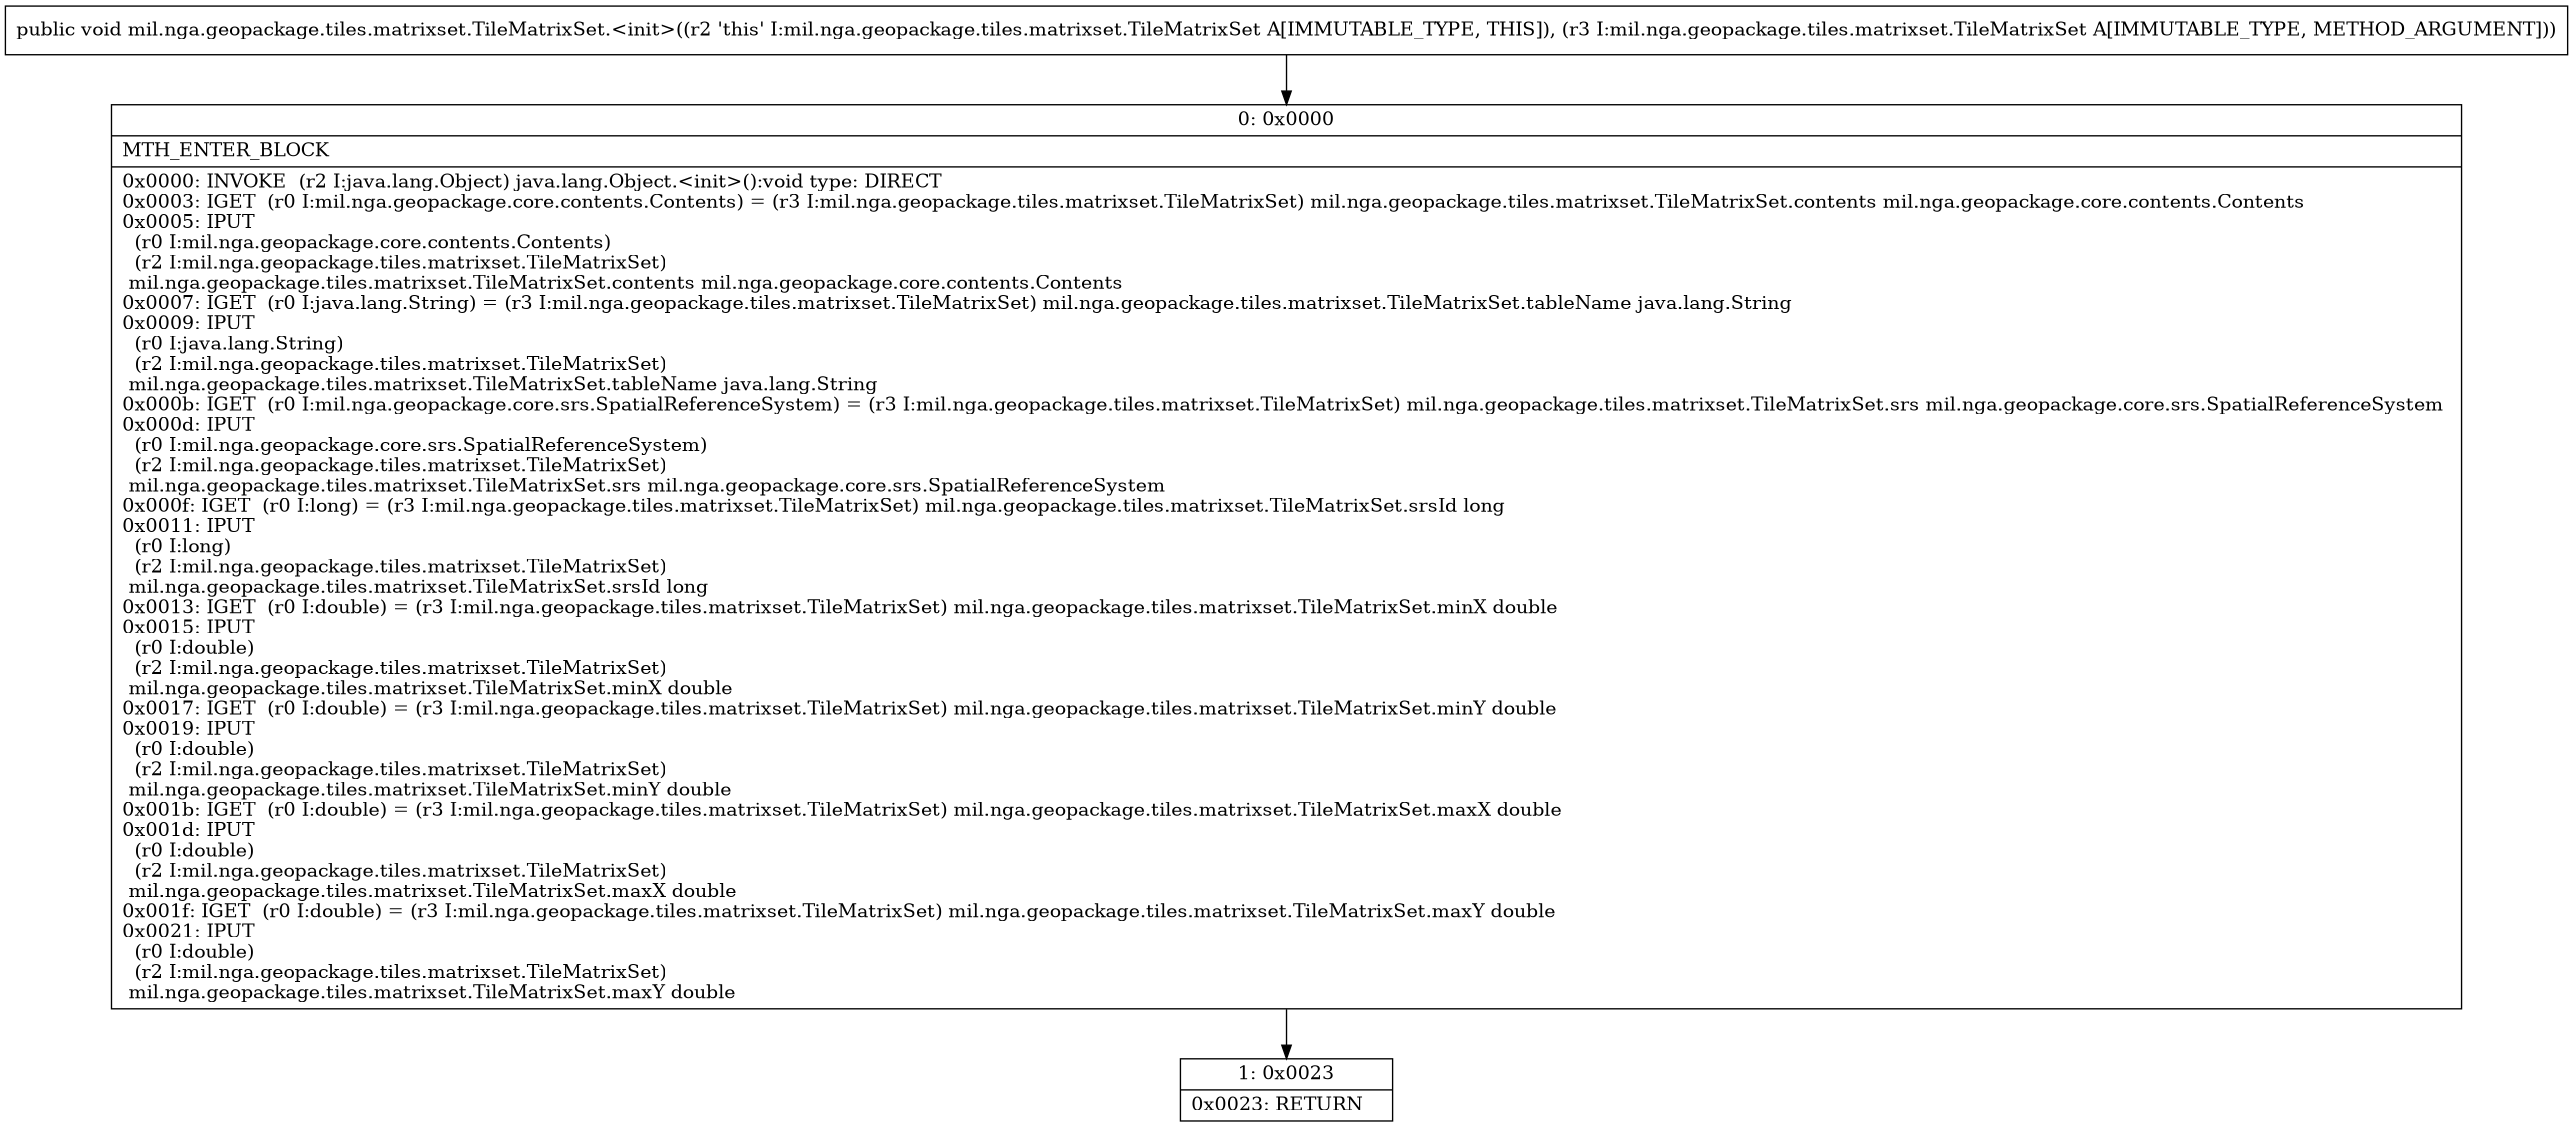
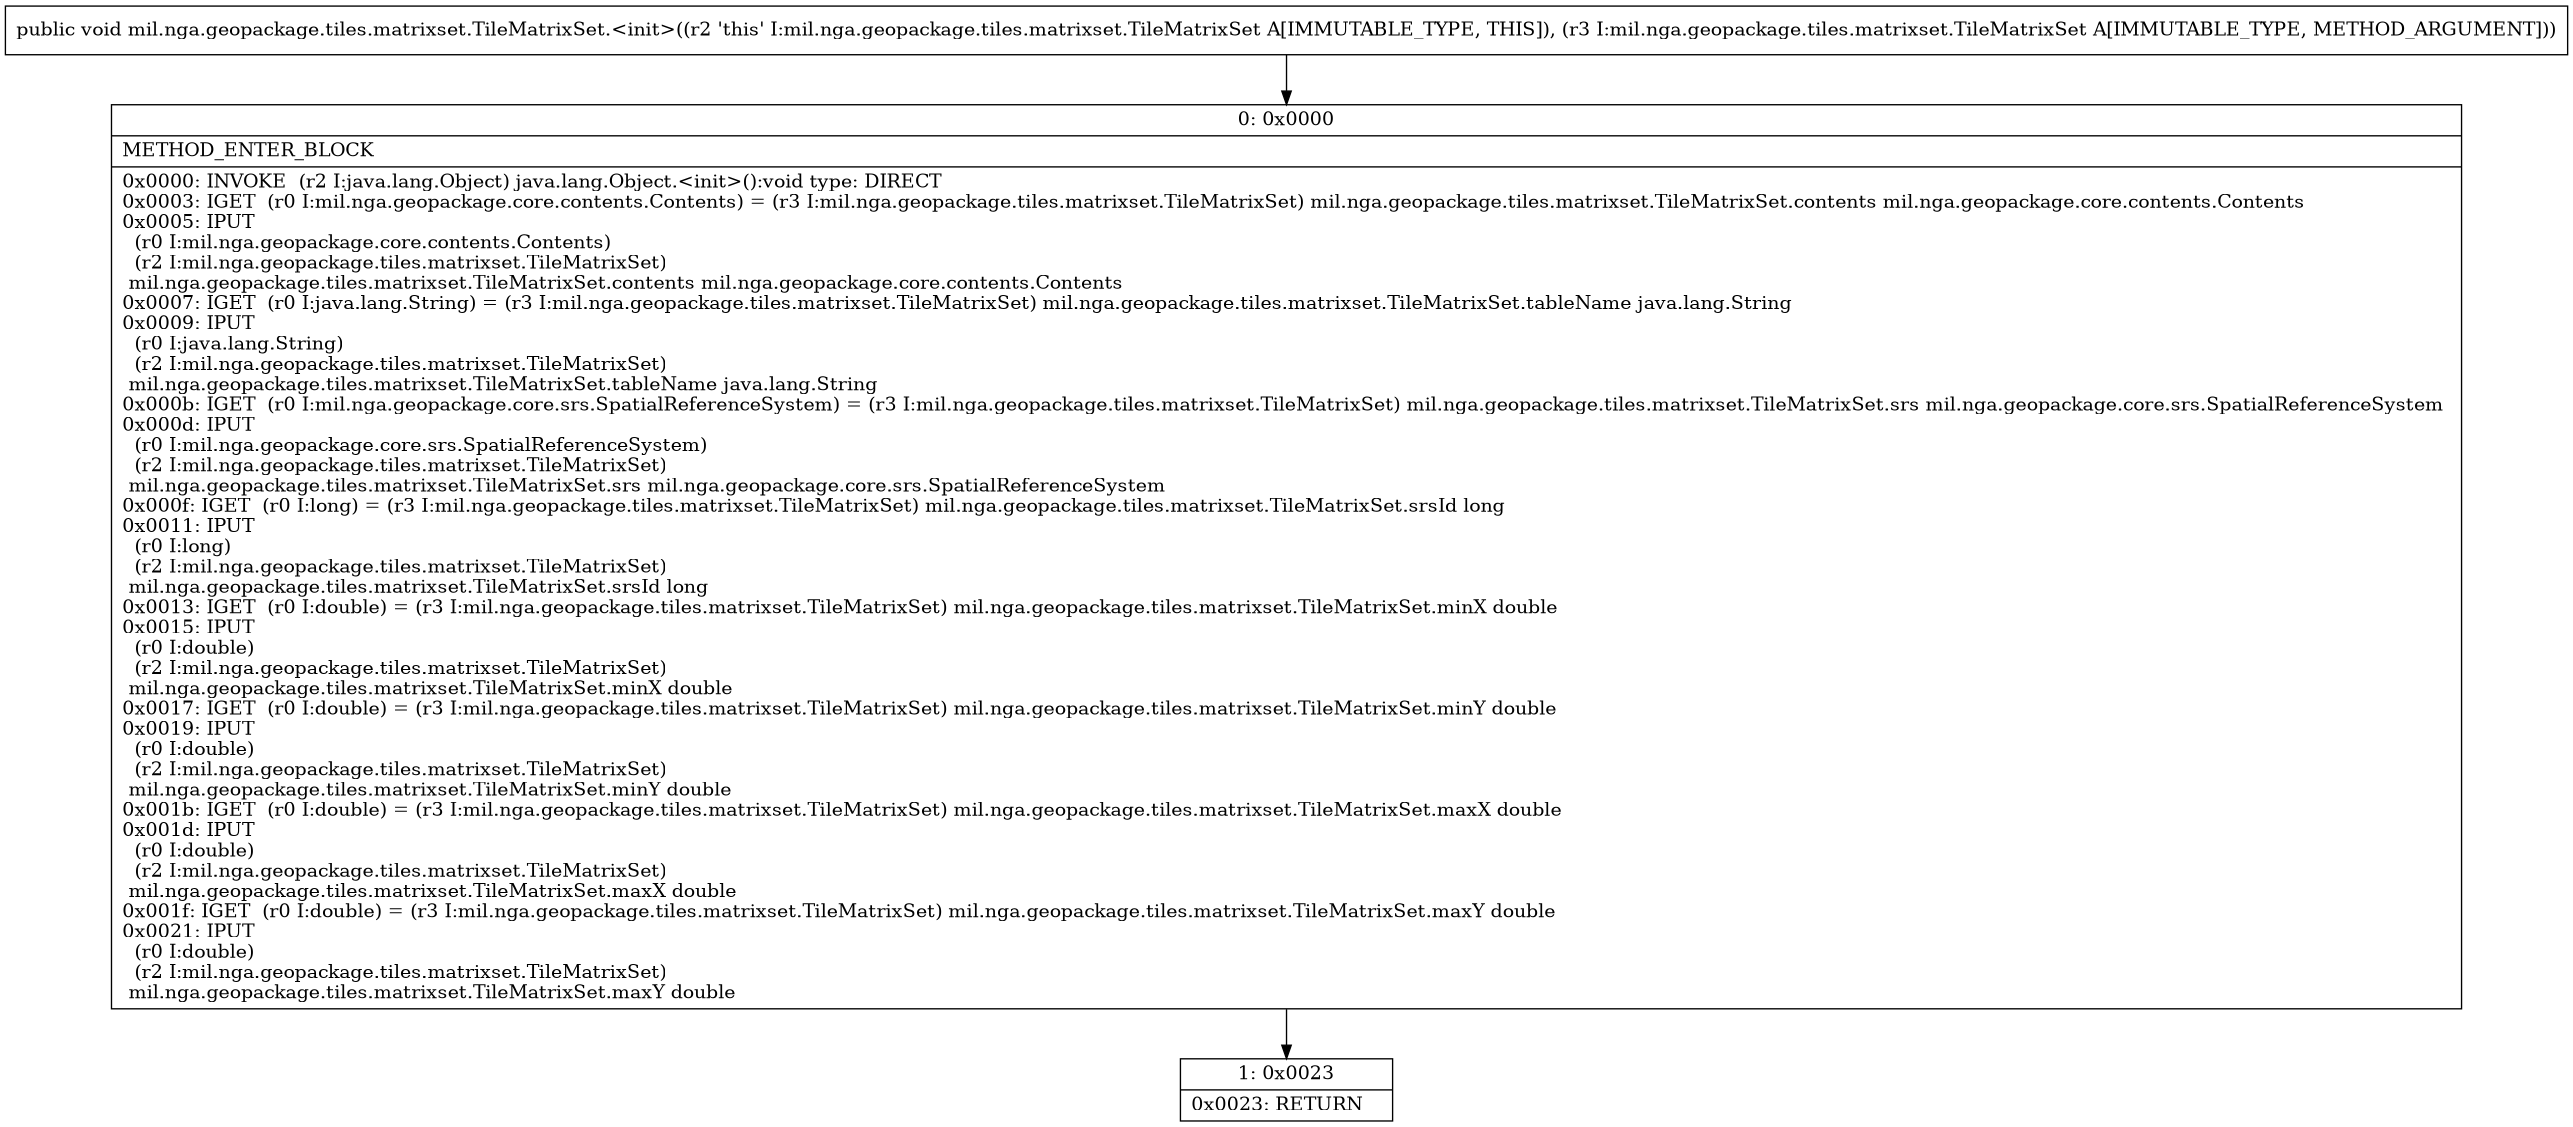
(226, 151) -> (249, 151)
